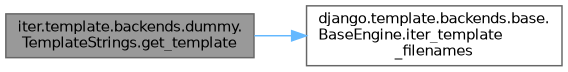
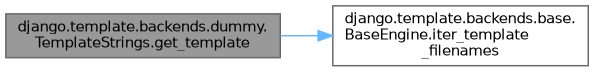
(130, 36) -> (143, 36)
